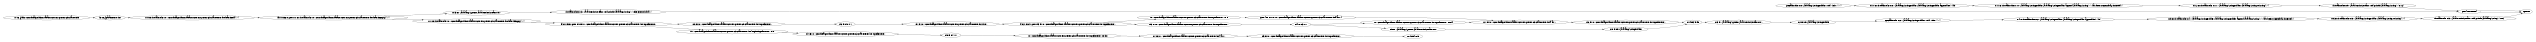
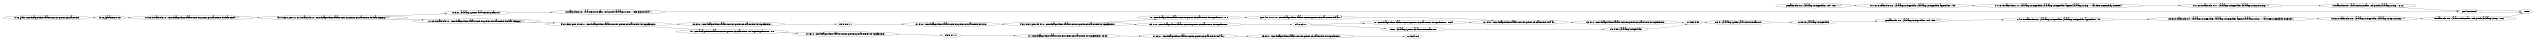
(2527, 12) -> (2527, 12)
